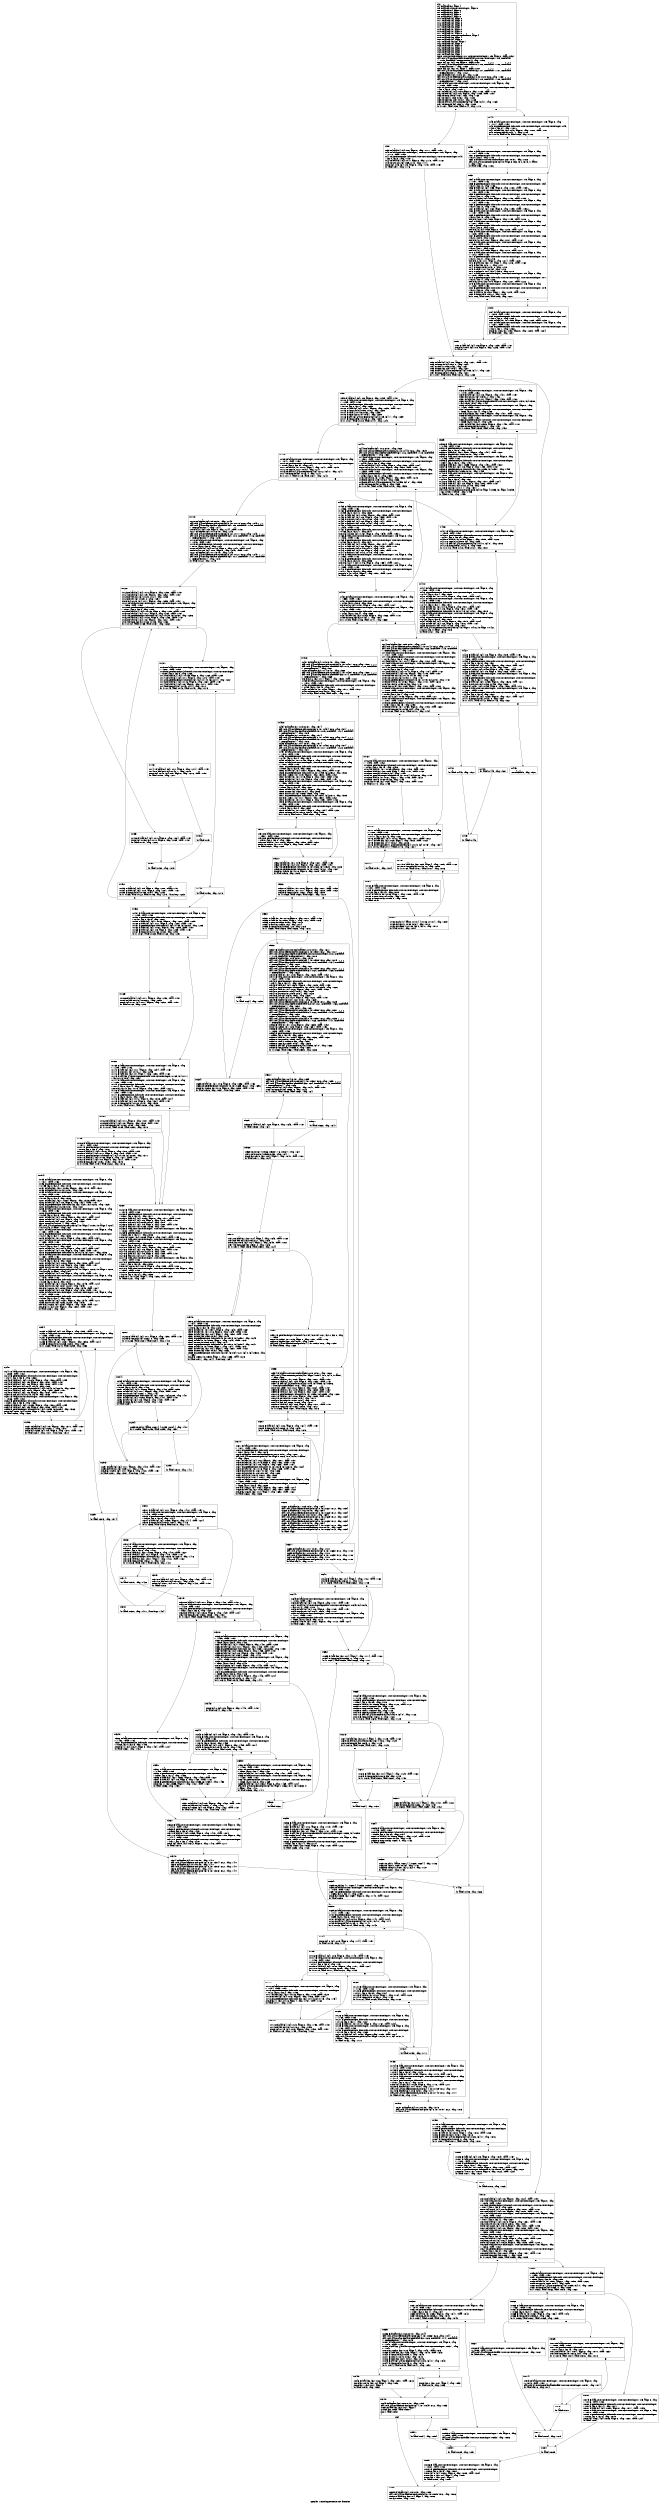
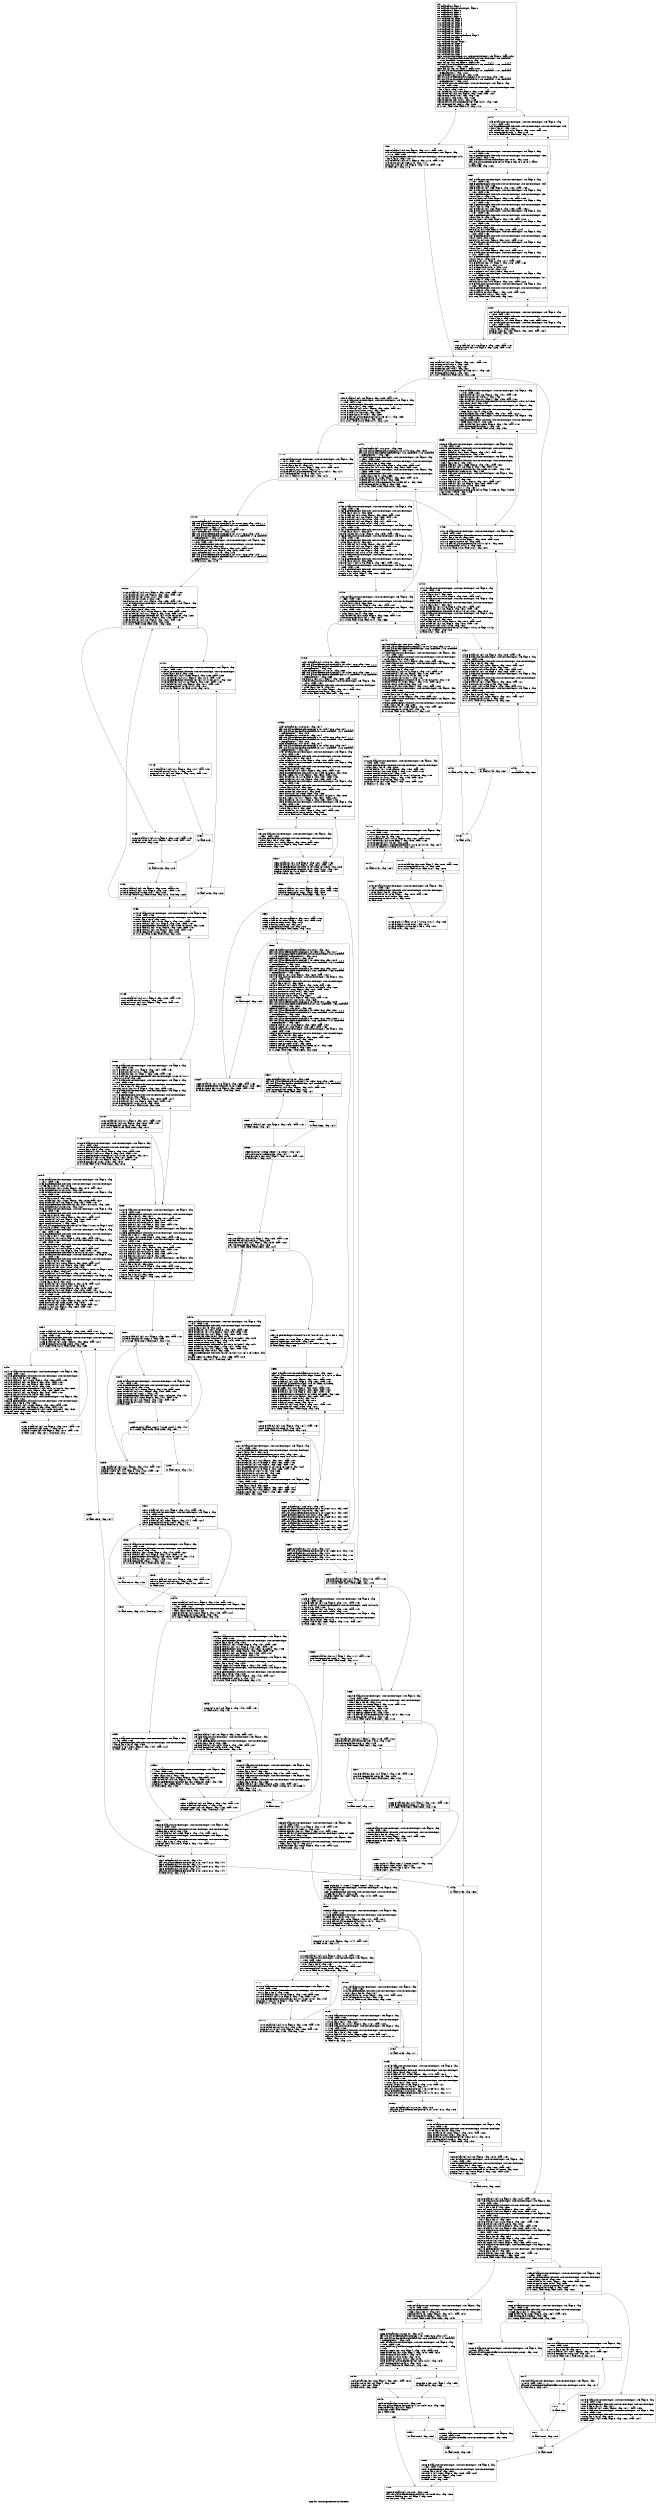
(372, 1619) -> (408, 1632)
